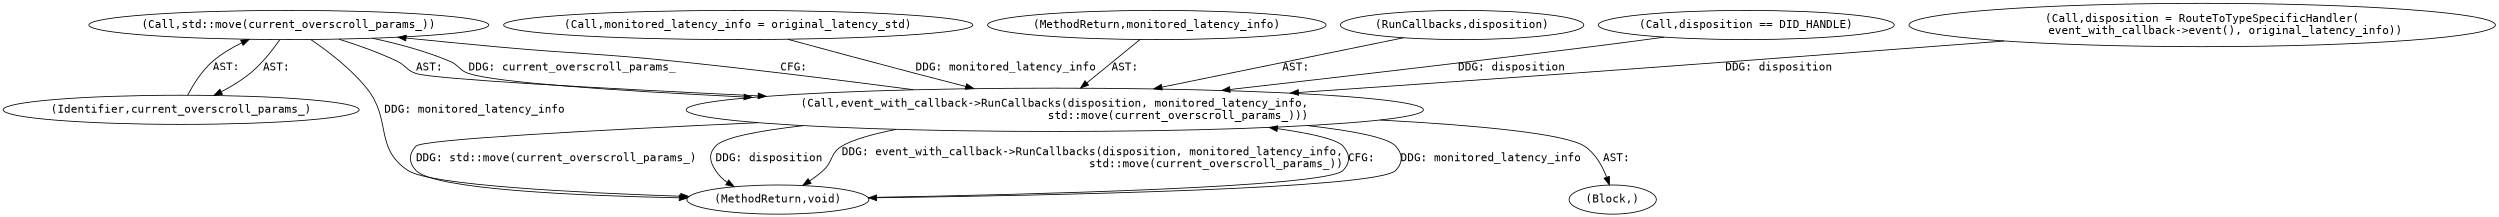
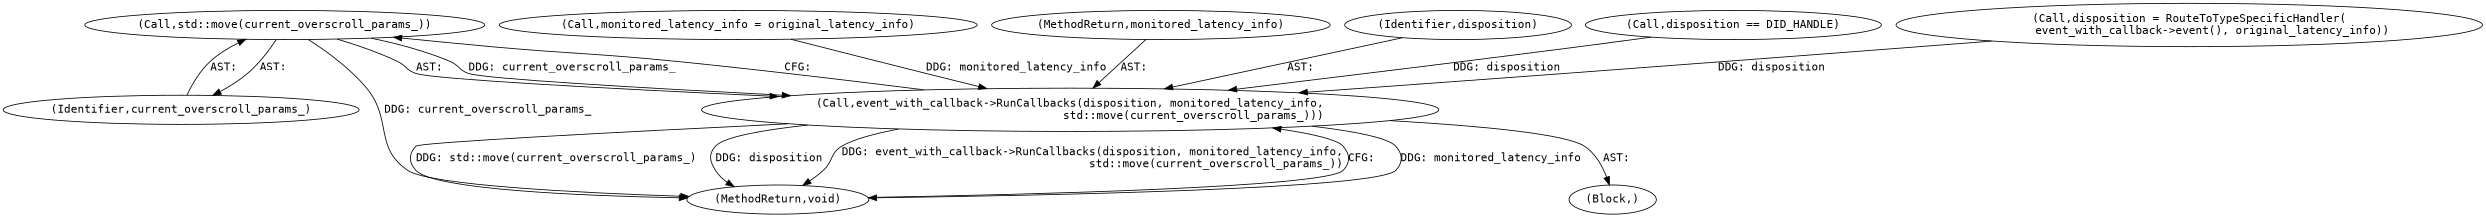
(738, 25) -> (738, 25)
(1462, 25) -> (1458, 25)
(475, 110) -> (488, 110)
